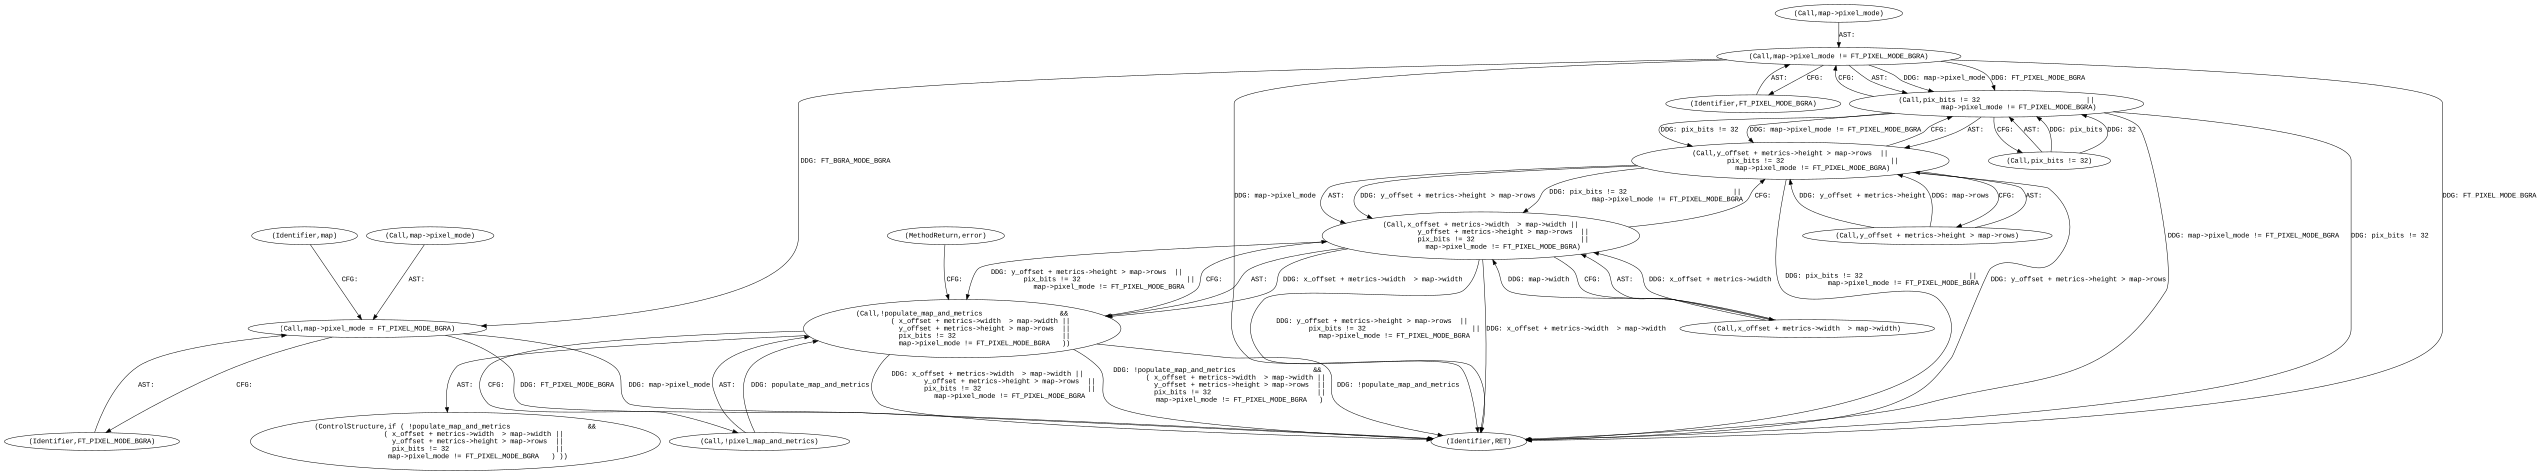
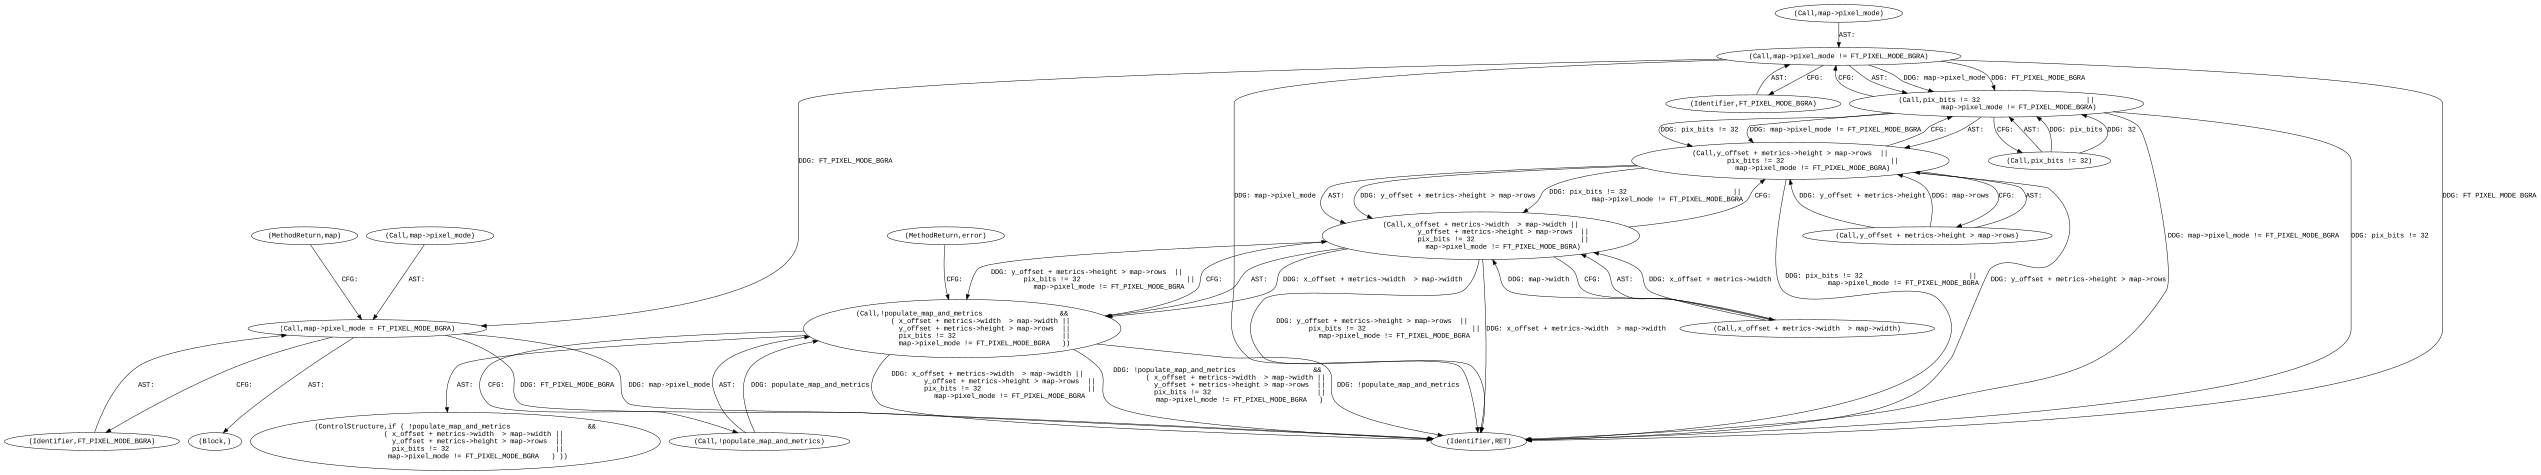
(846, 161) -> (846, 161)
(305, 236) -> (305, 236)
none -> (215, 442)
(759, 442) -> (759, 442)
